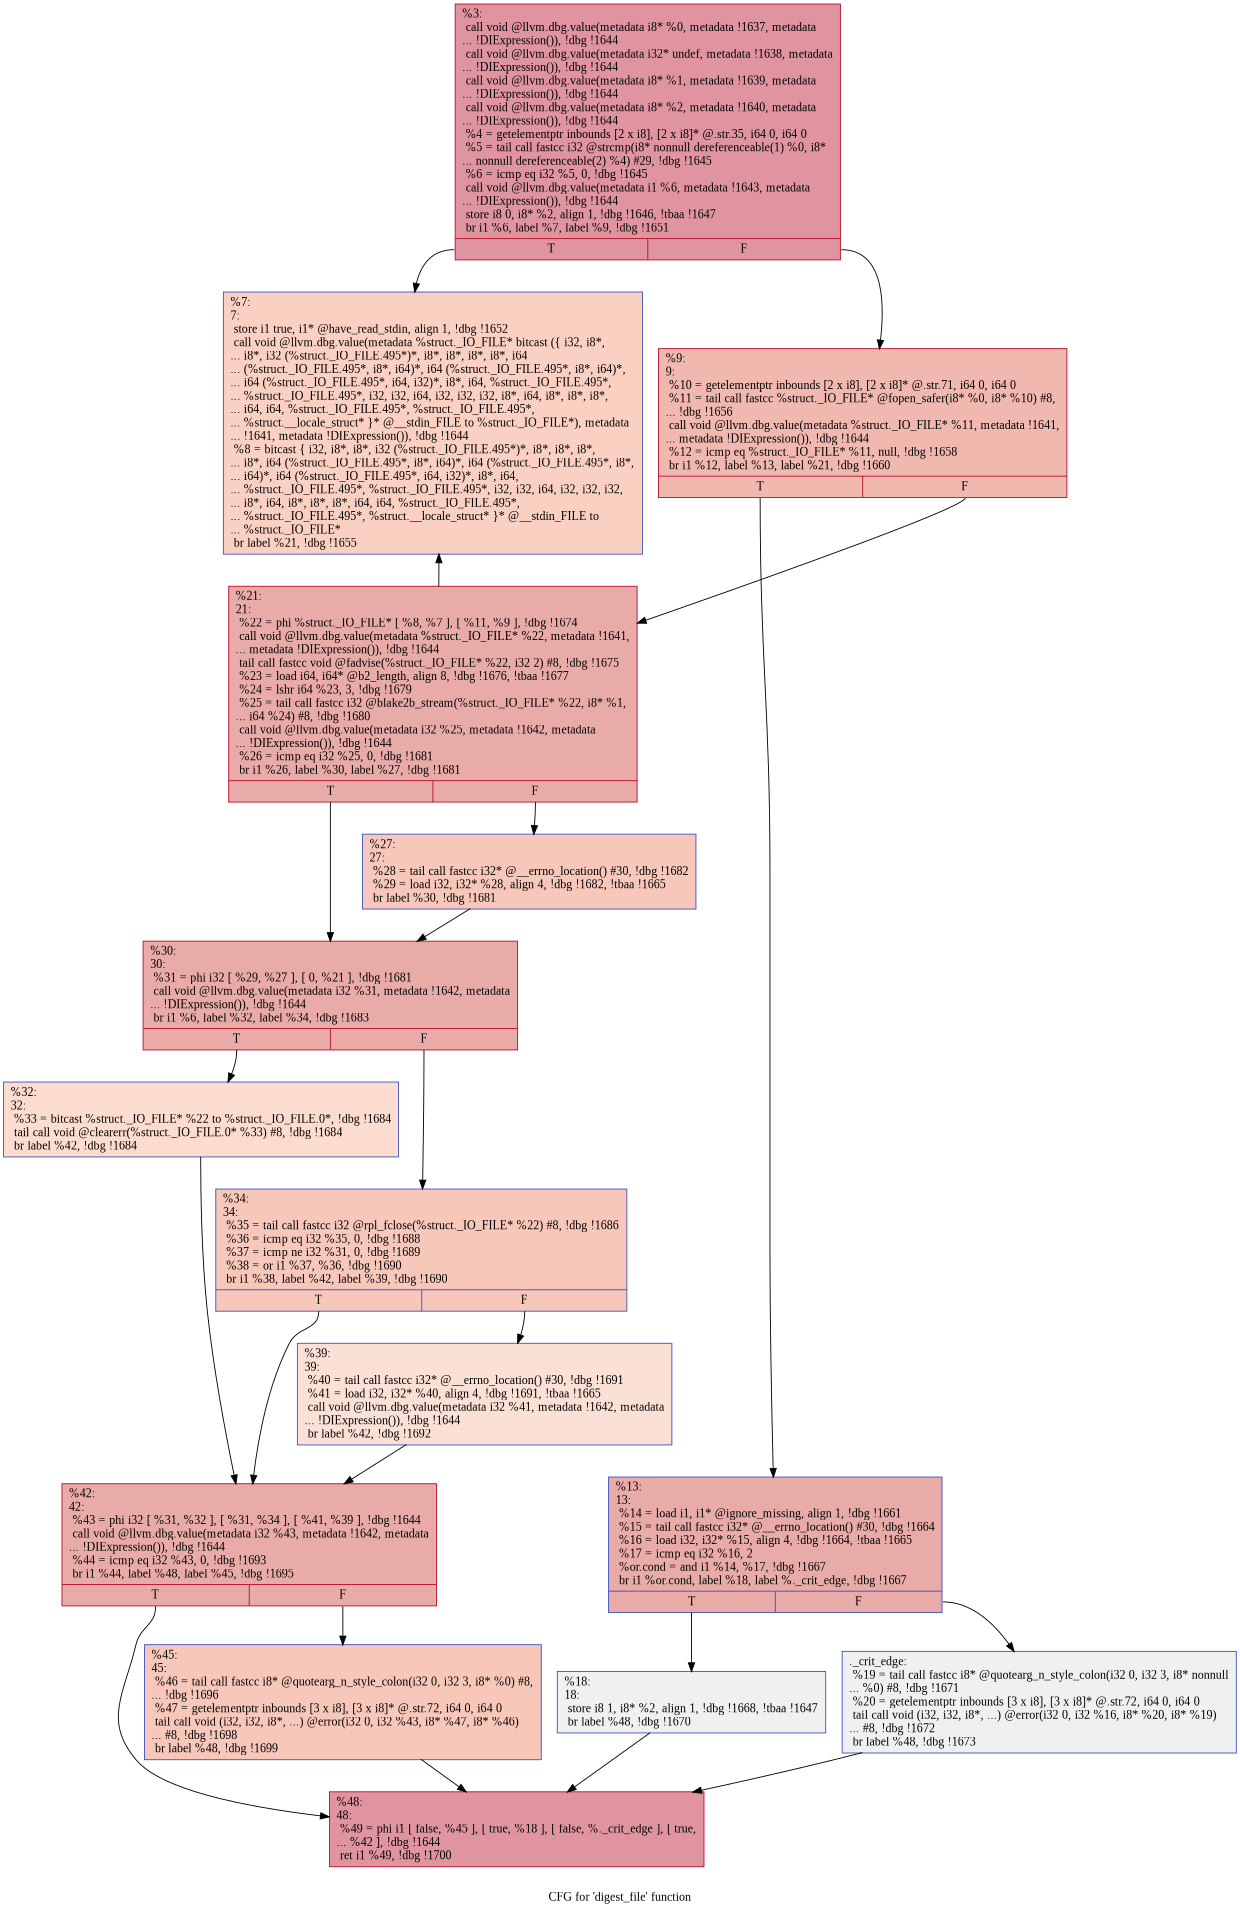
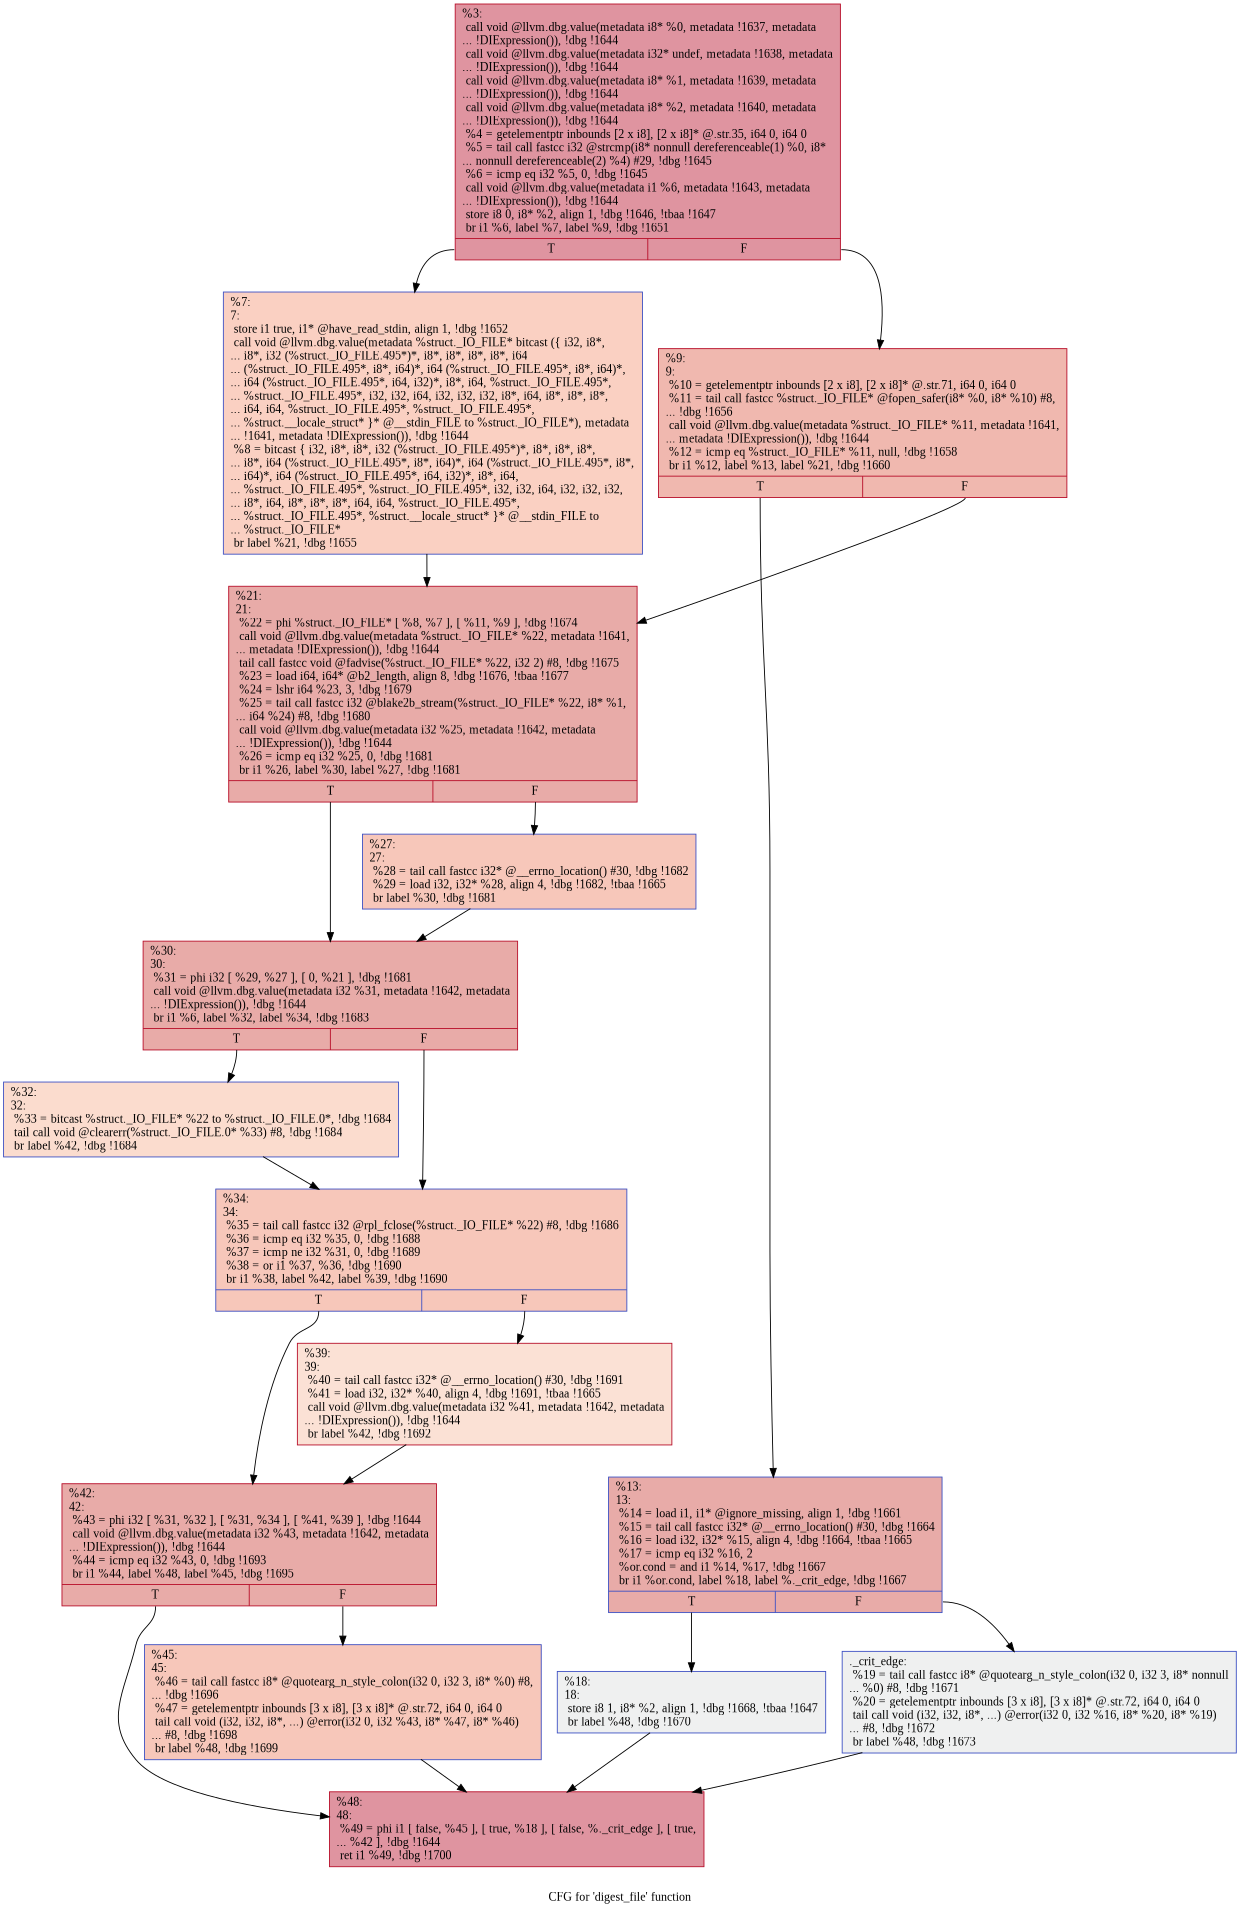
(439, 575) -> (427, 566)
(208, 1317) -> (287, 1171)
(485, 1394) -> (485, 1394)
